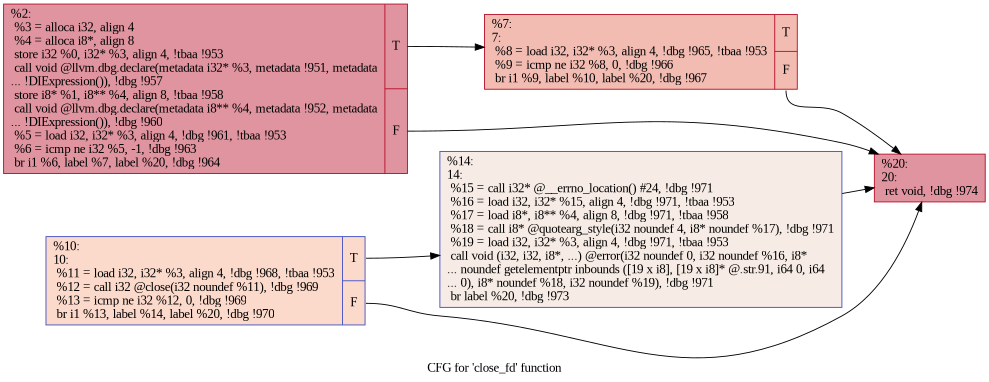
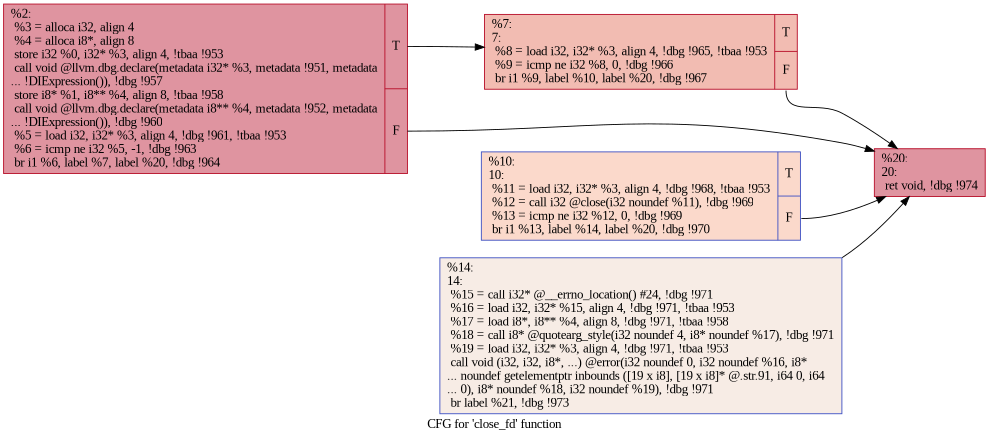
(398, 258) -> none
(508, 297) -> (508, 403)
